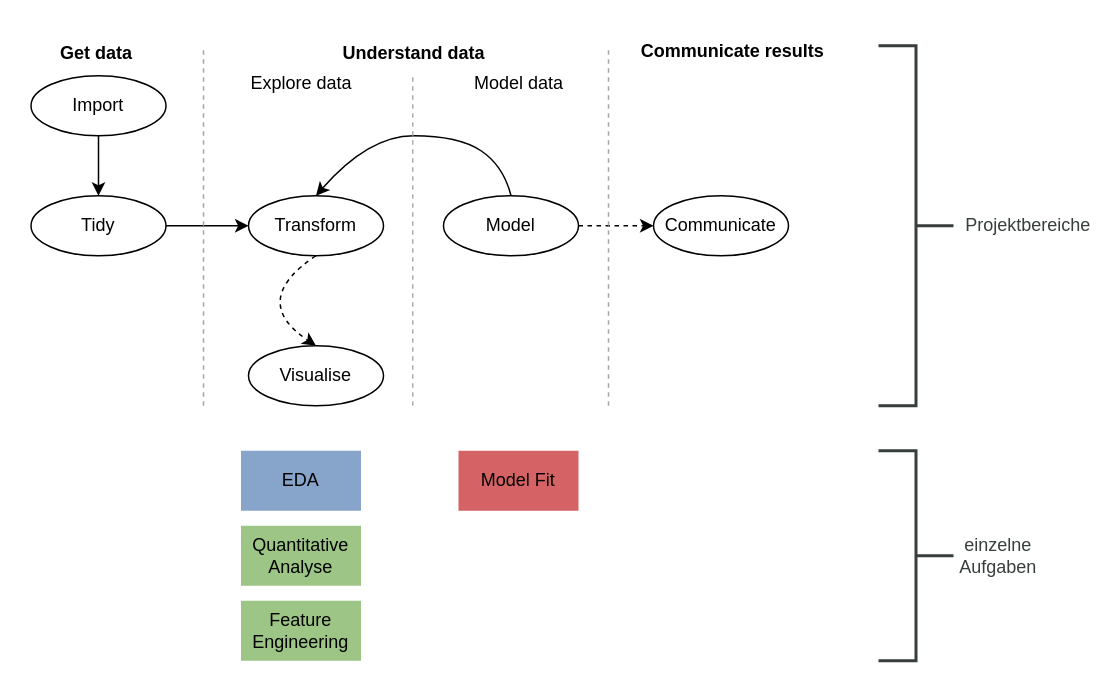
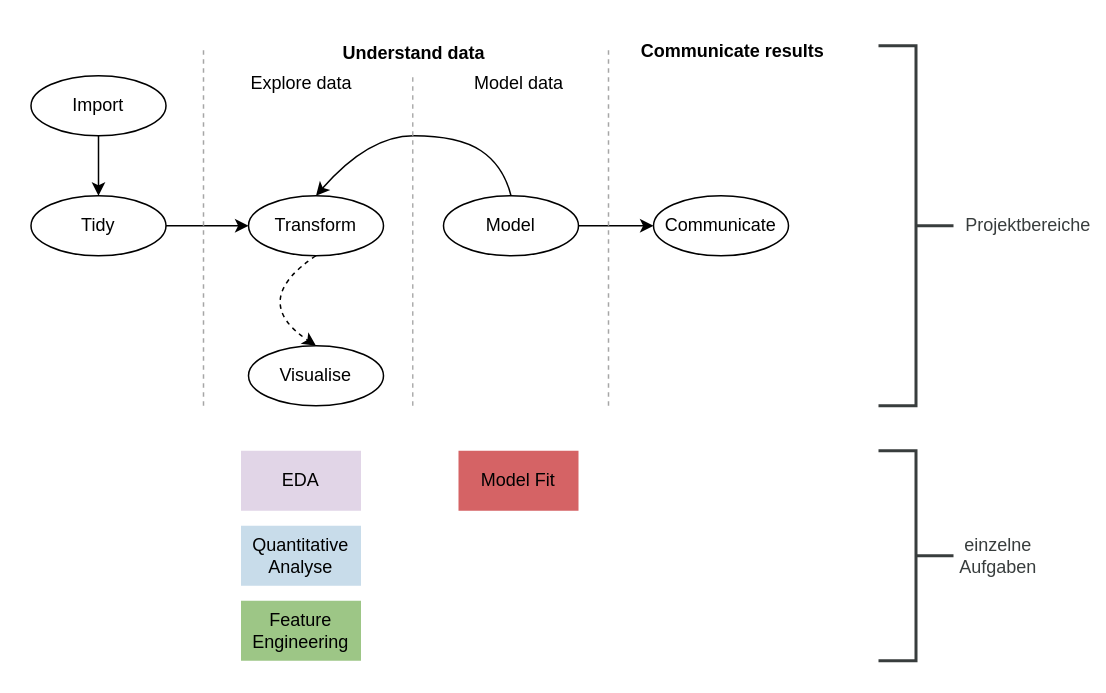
(98, 53) -> none
(611, 226) -> (611, 226)
(301, 481) -> (301, 481)
(301, 556) -> (301, 556)
